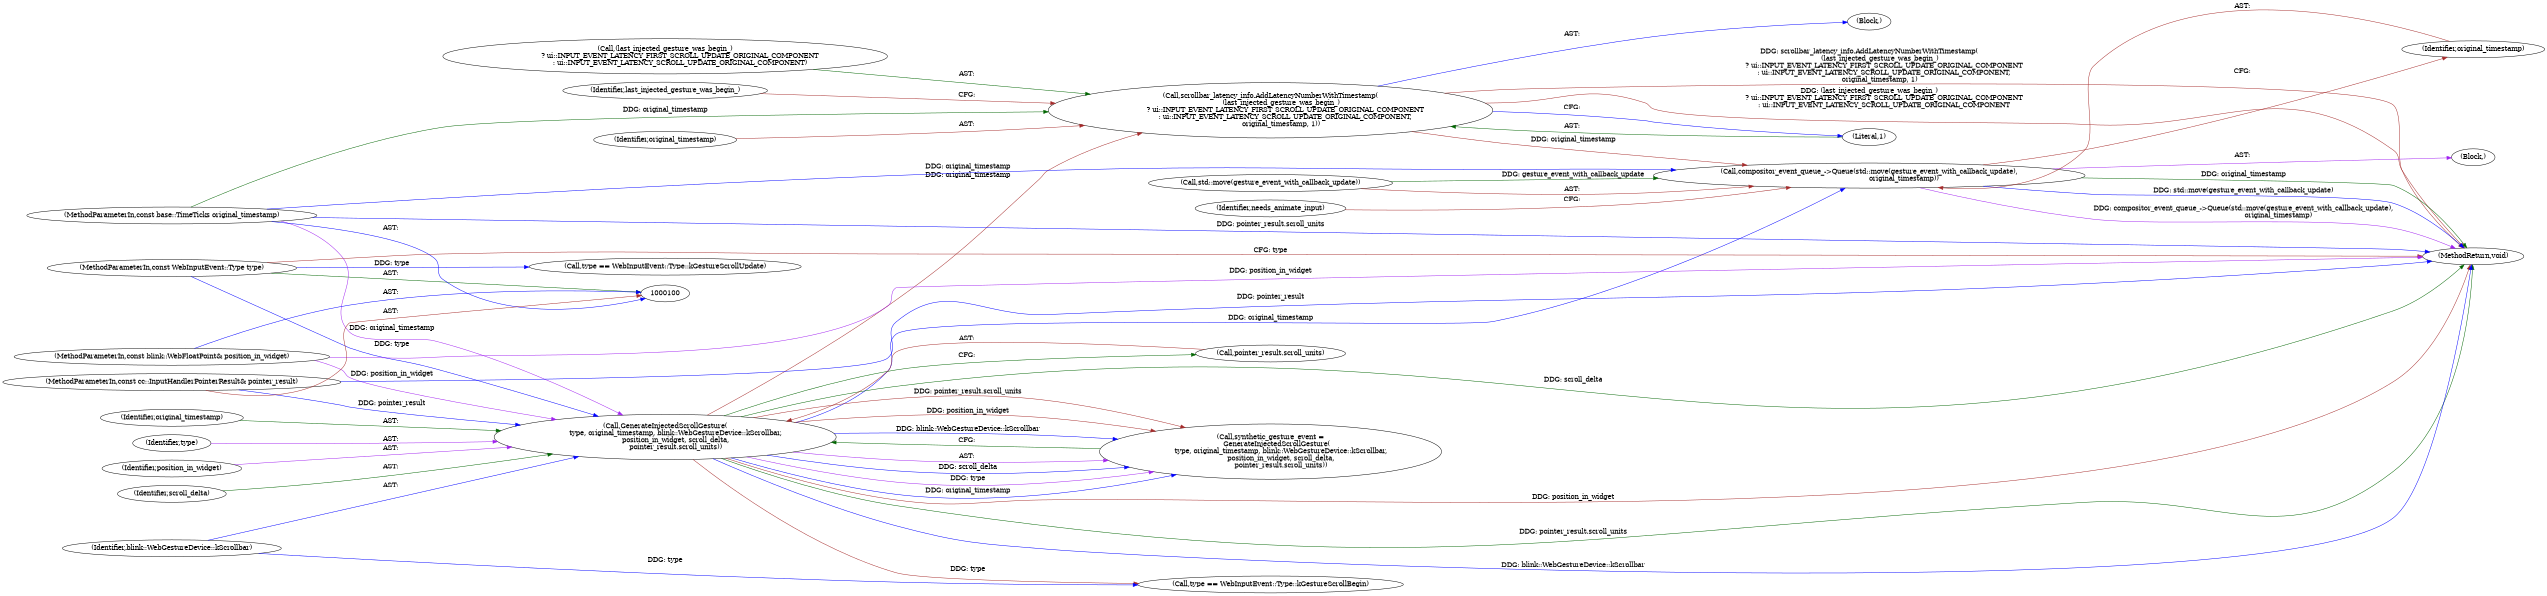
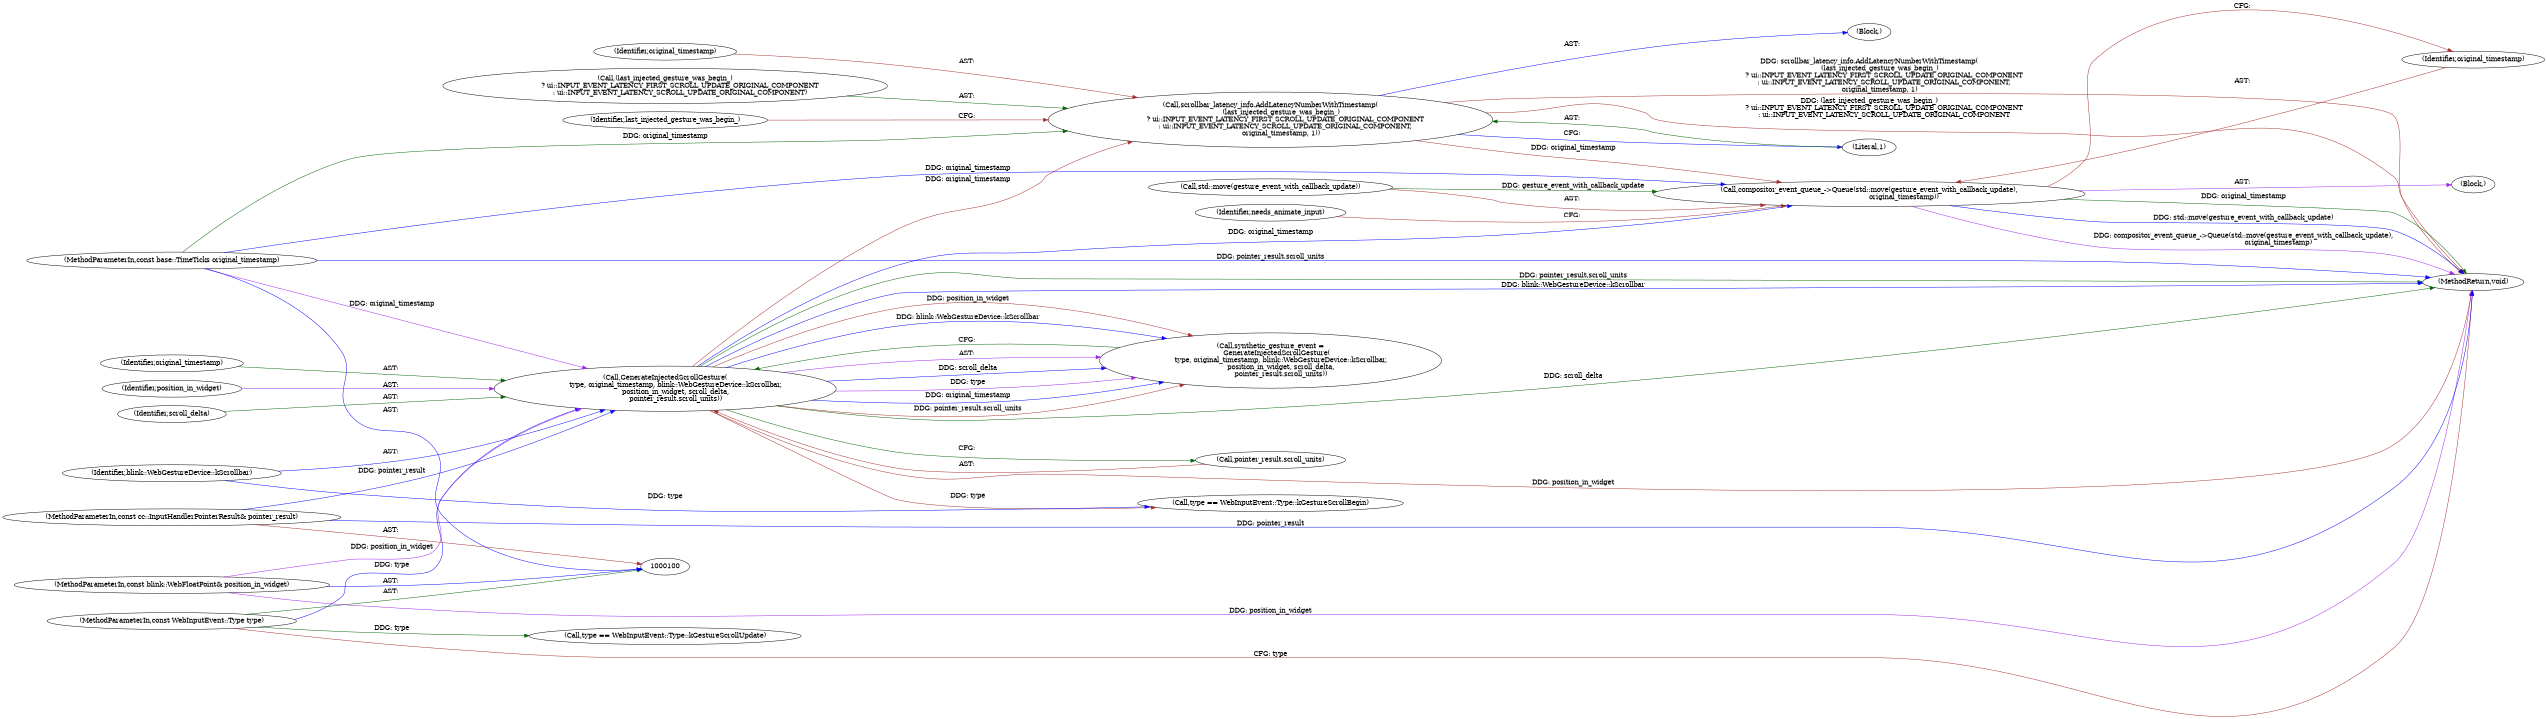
(410, 267) -> (392, 633)
(172, 443) -> none
